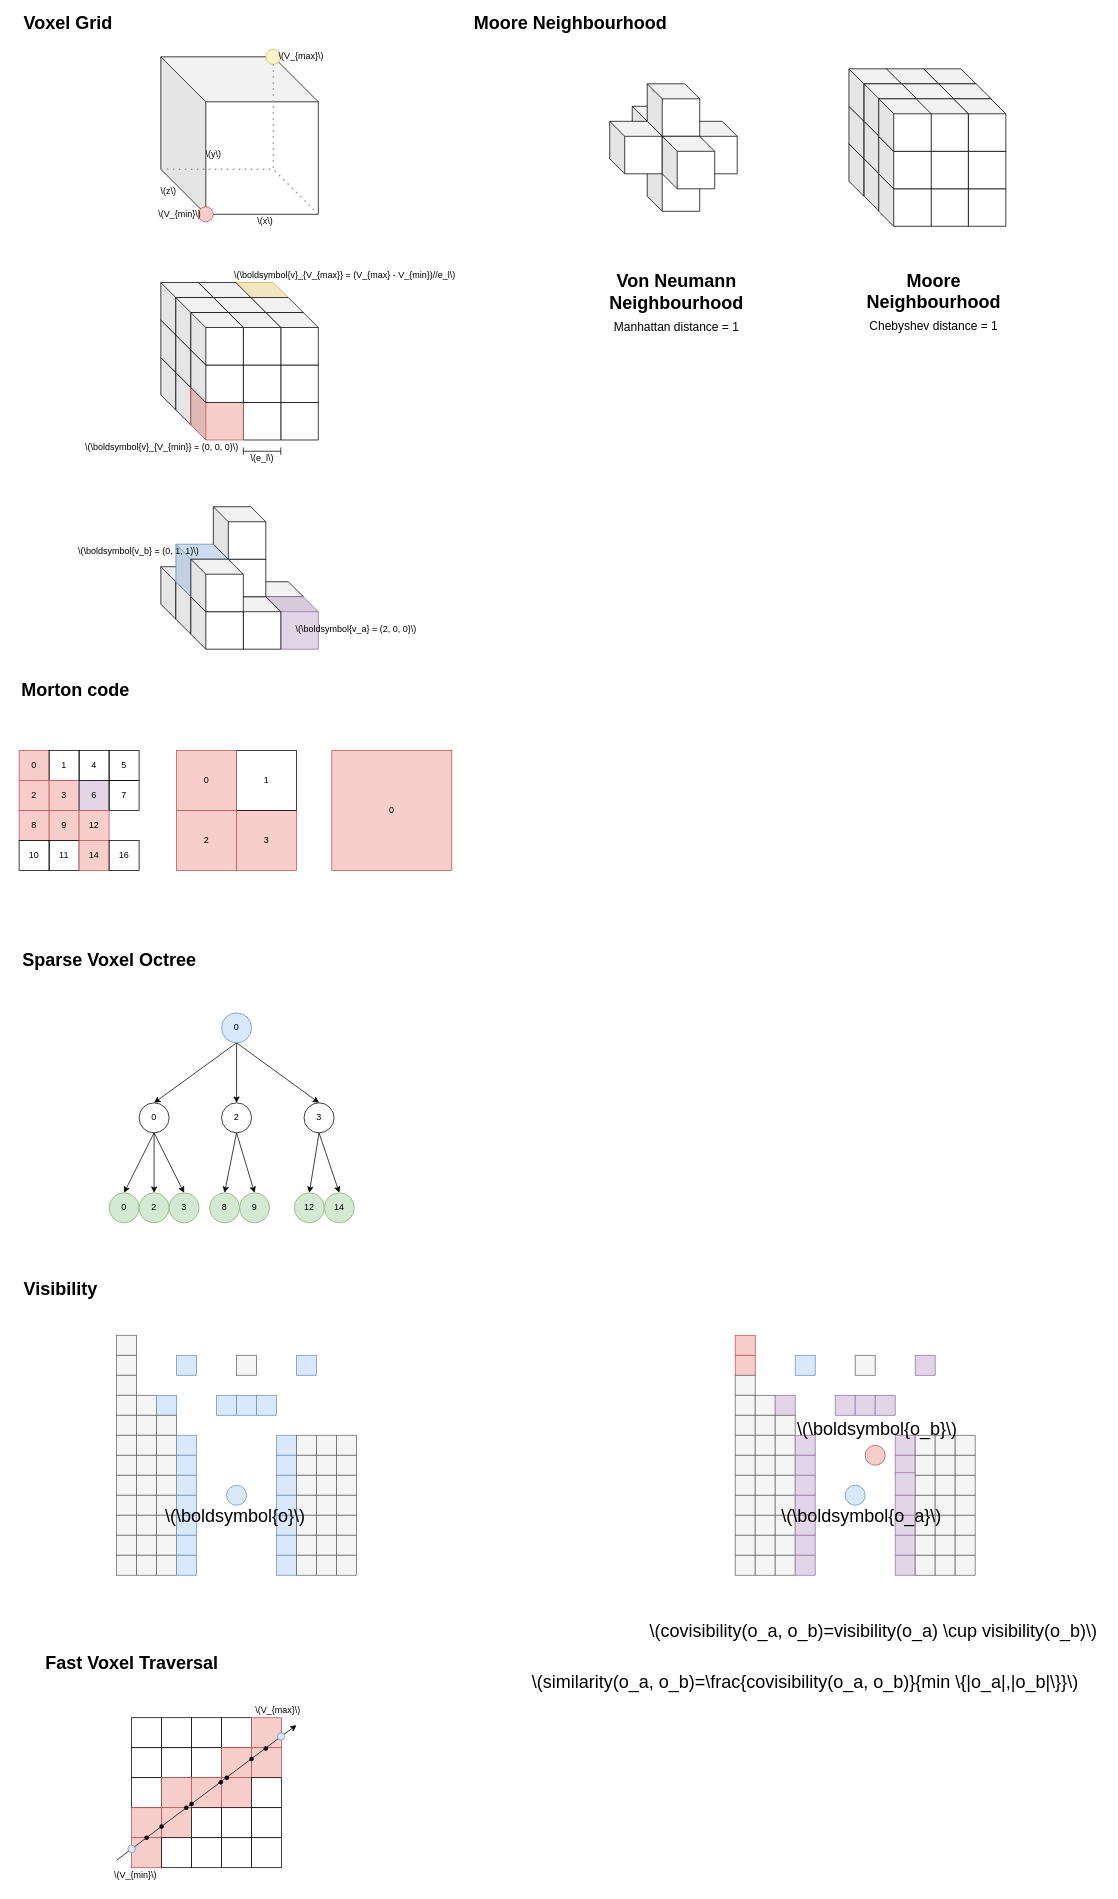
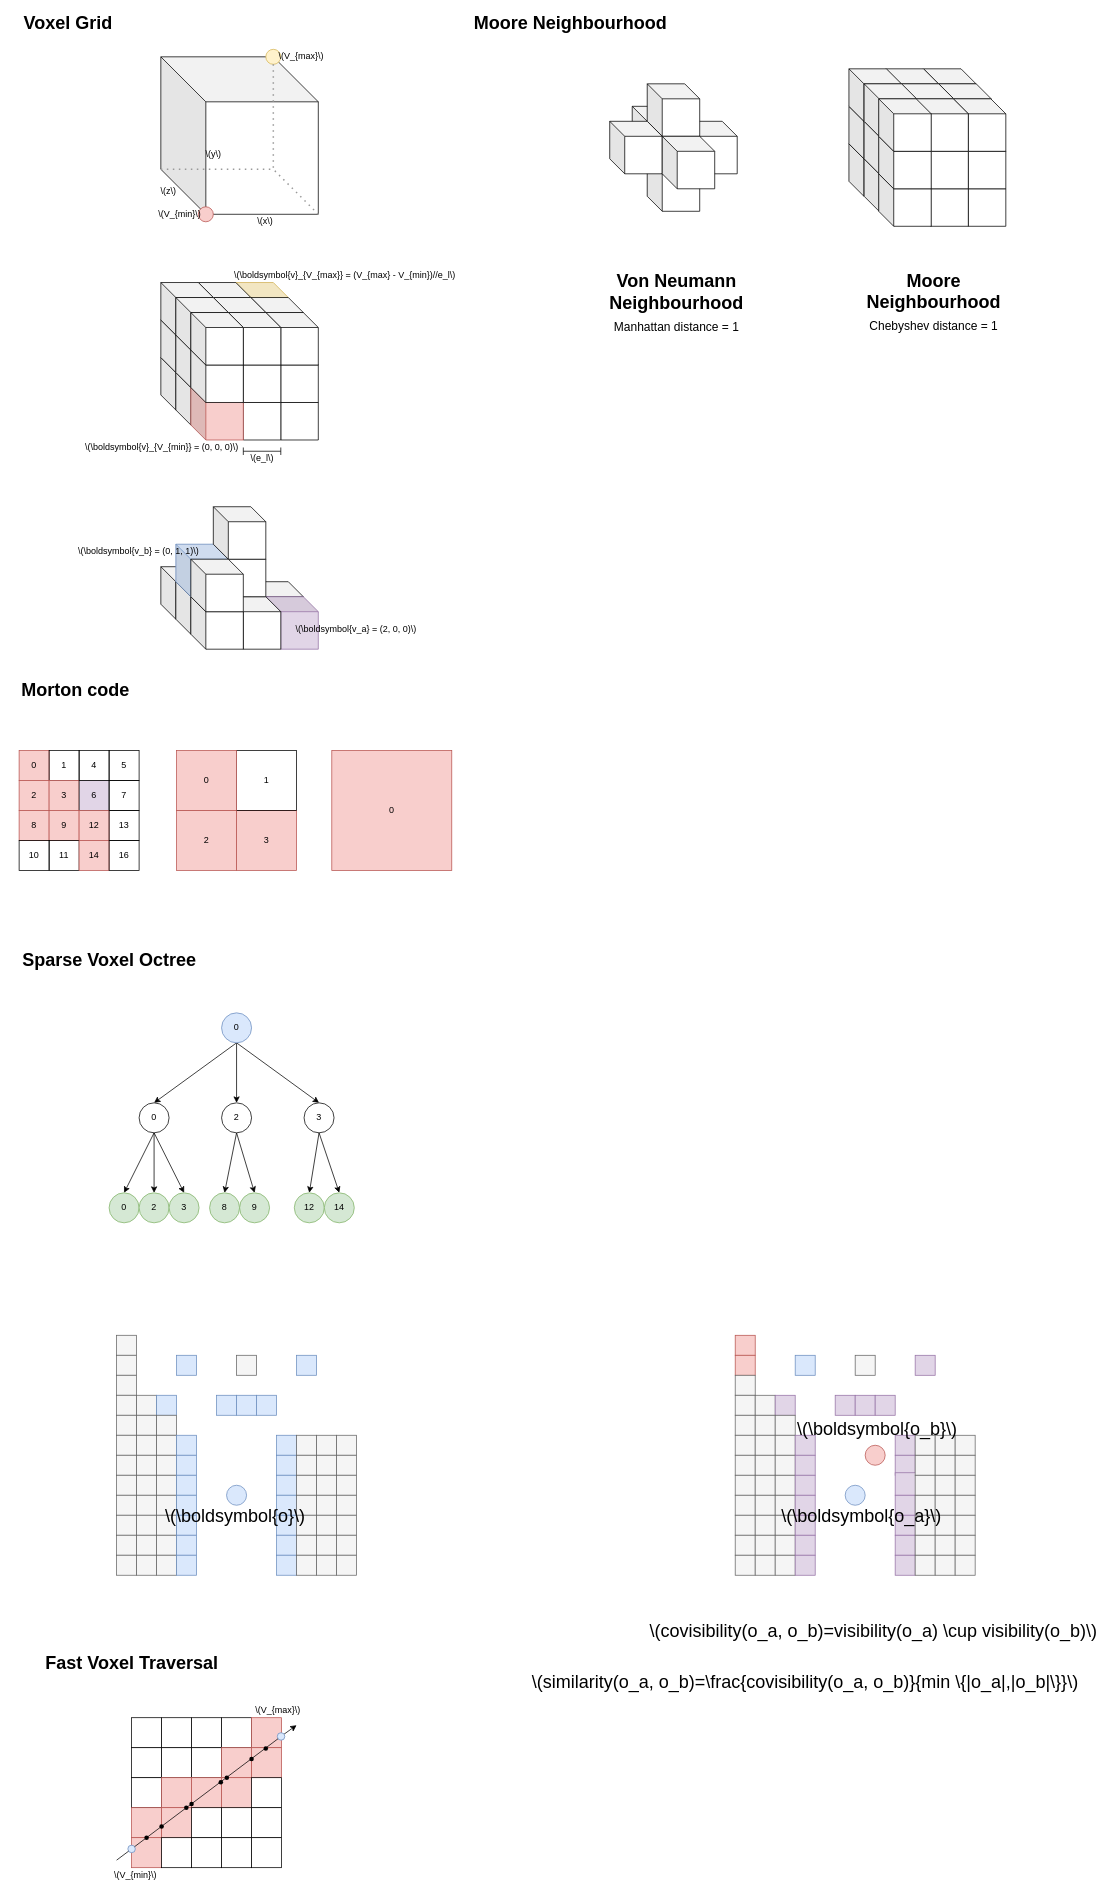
none -> (124, 825)
(60, 1290) -> none
